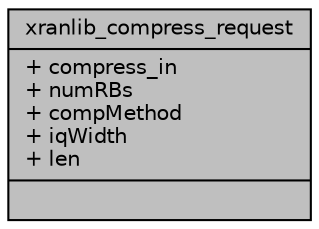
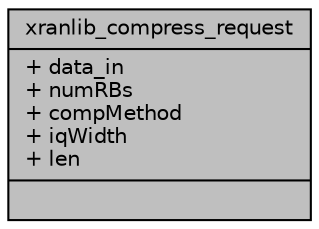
(101, 68) -> (75, 68)
